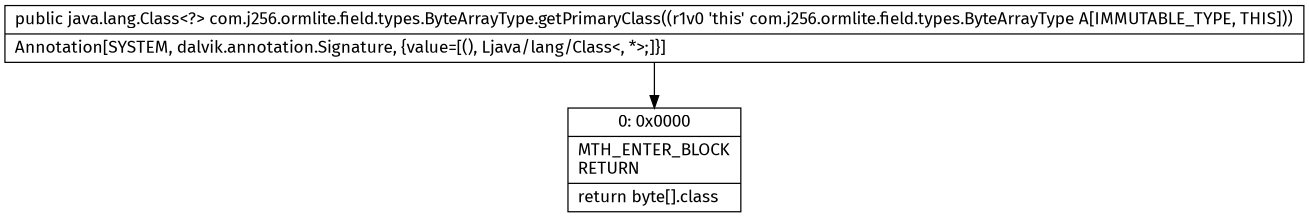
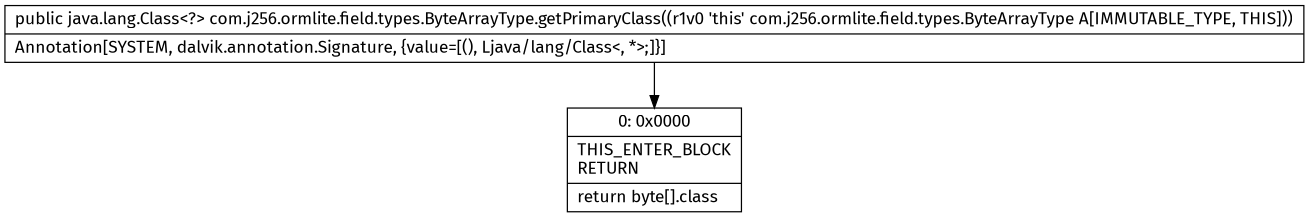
(654, 150) -> (654, 150)
